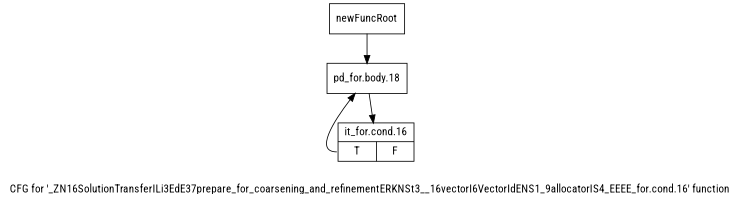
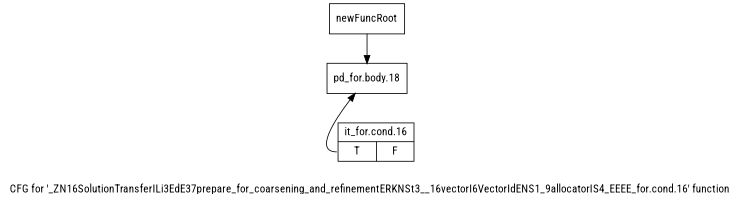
(371, 104) -> none
